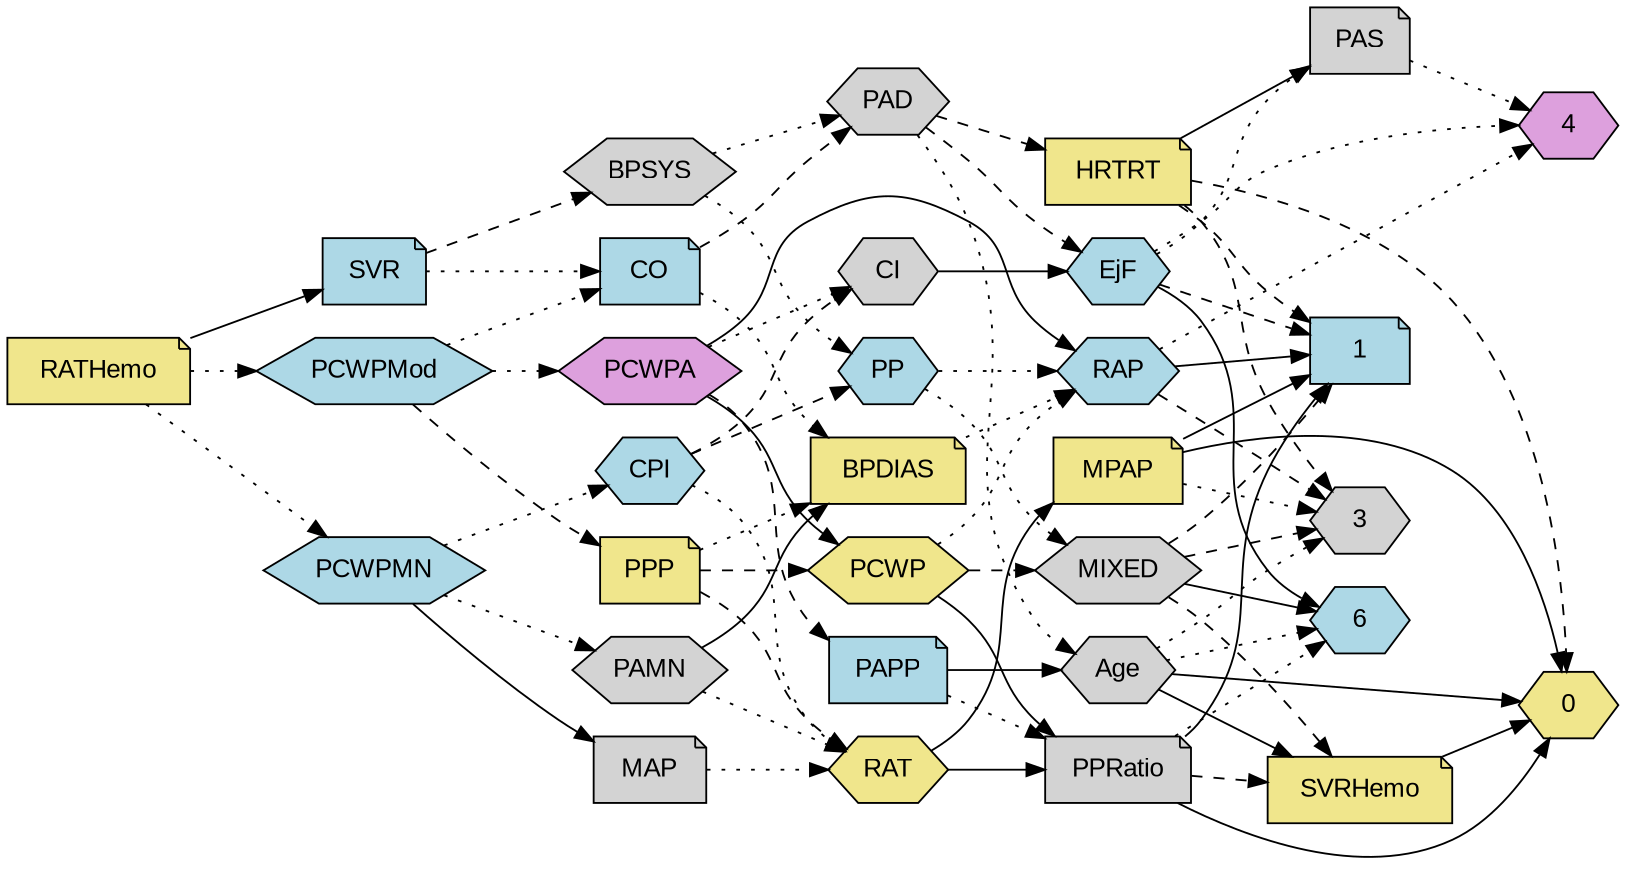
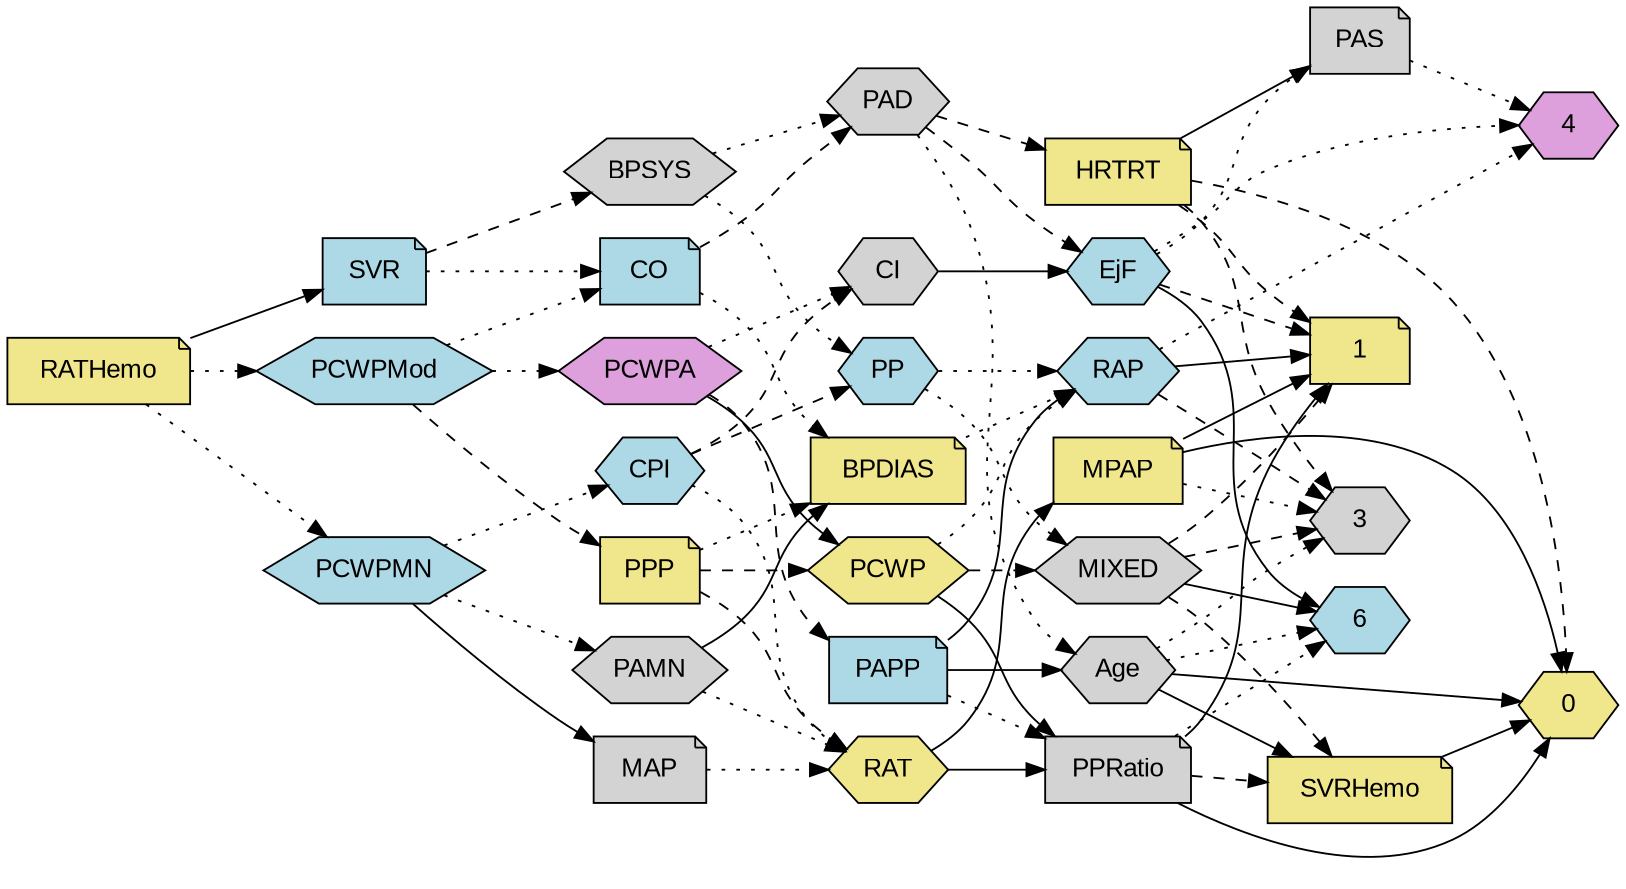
(882, 197) -> (1002, 512)
(1360, 351) -> (1360, 351)
